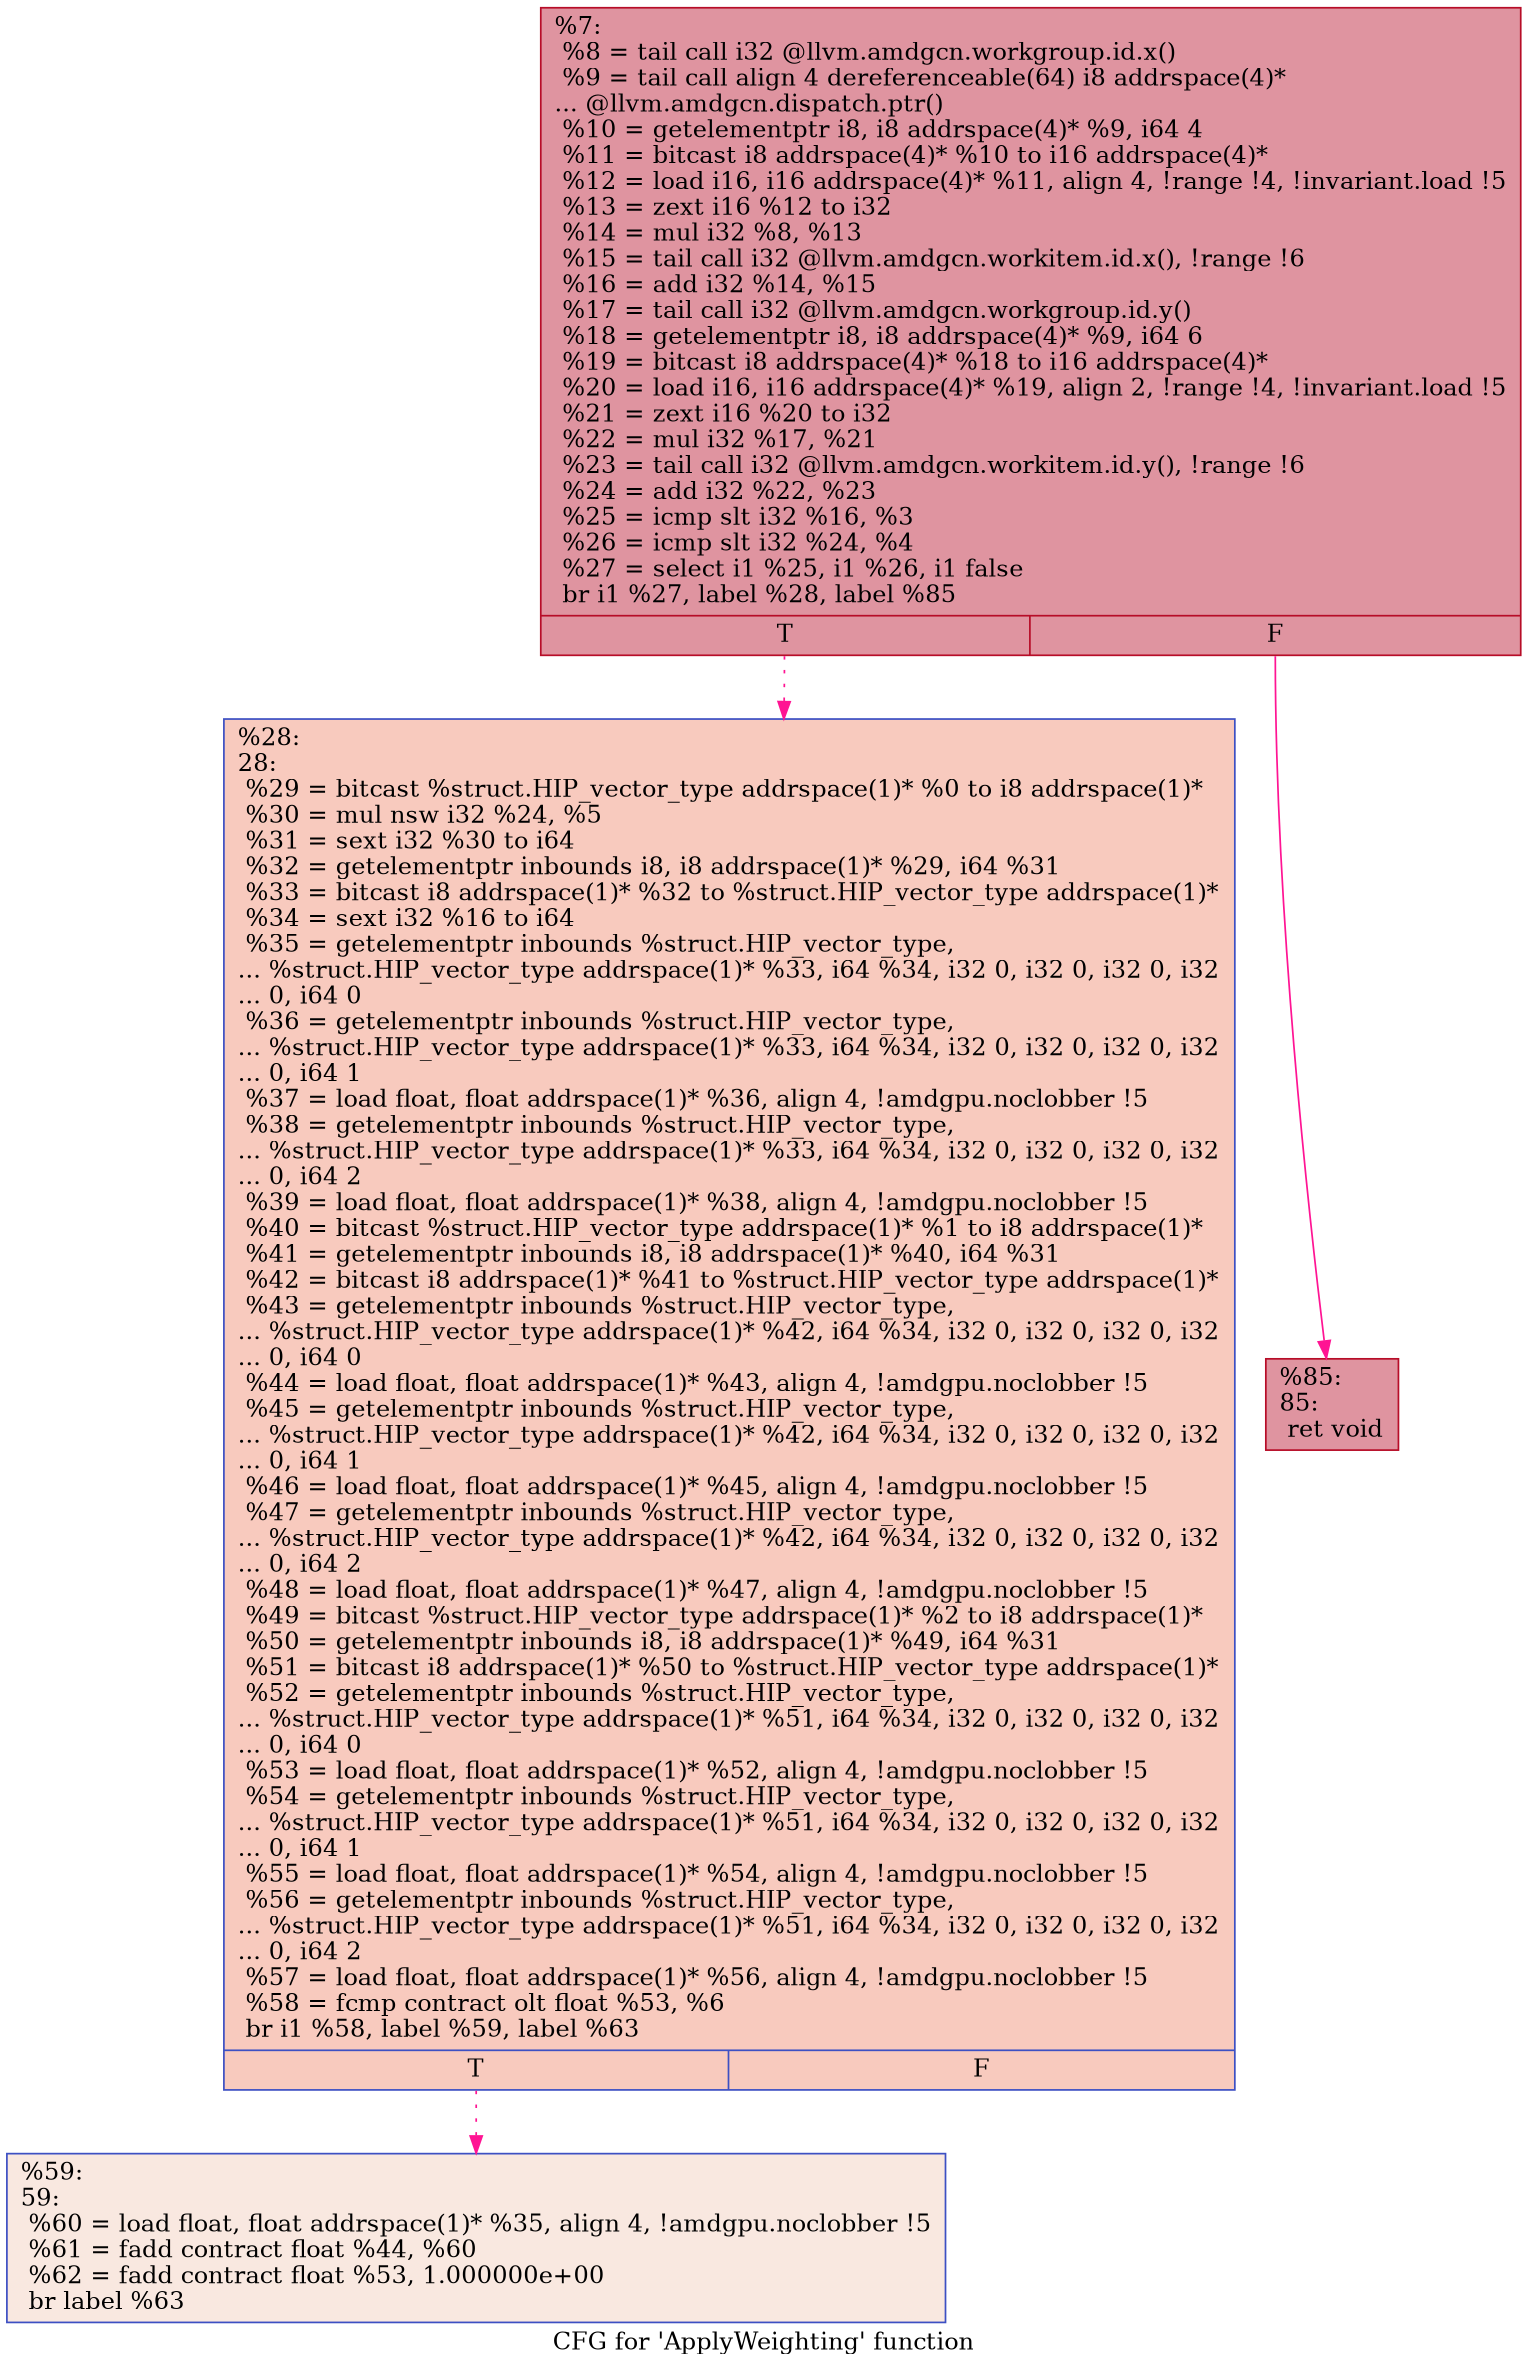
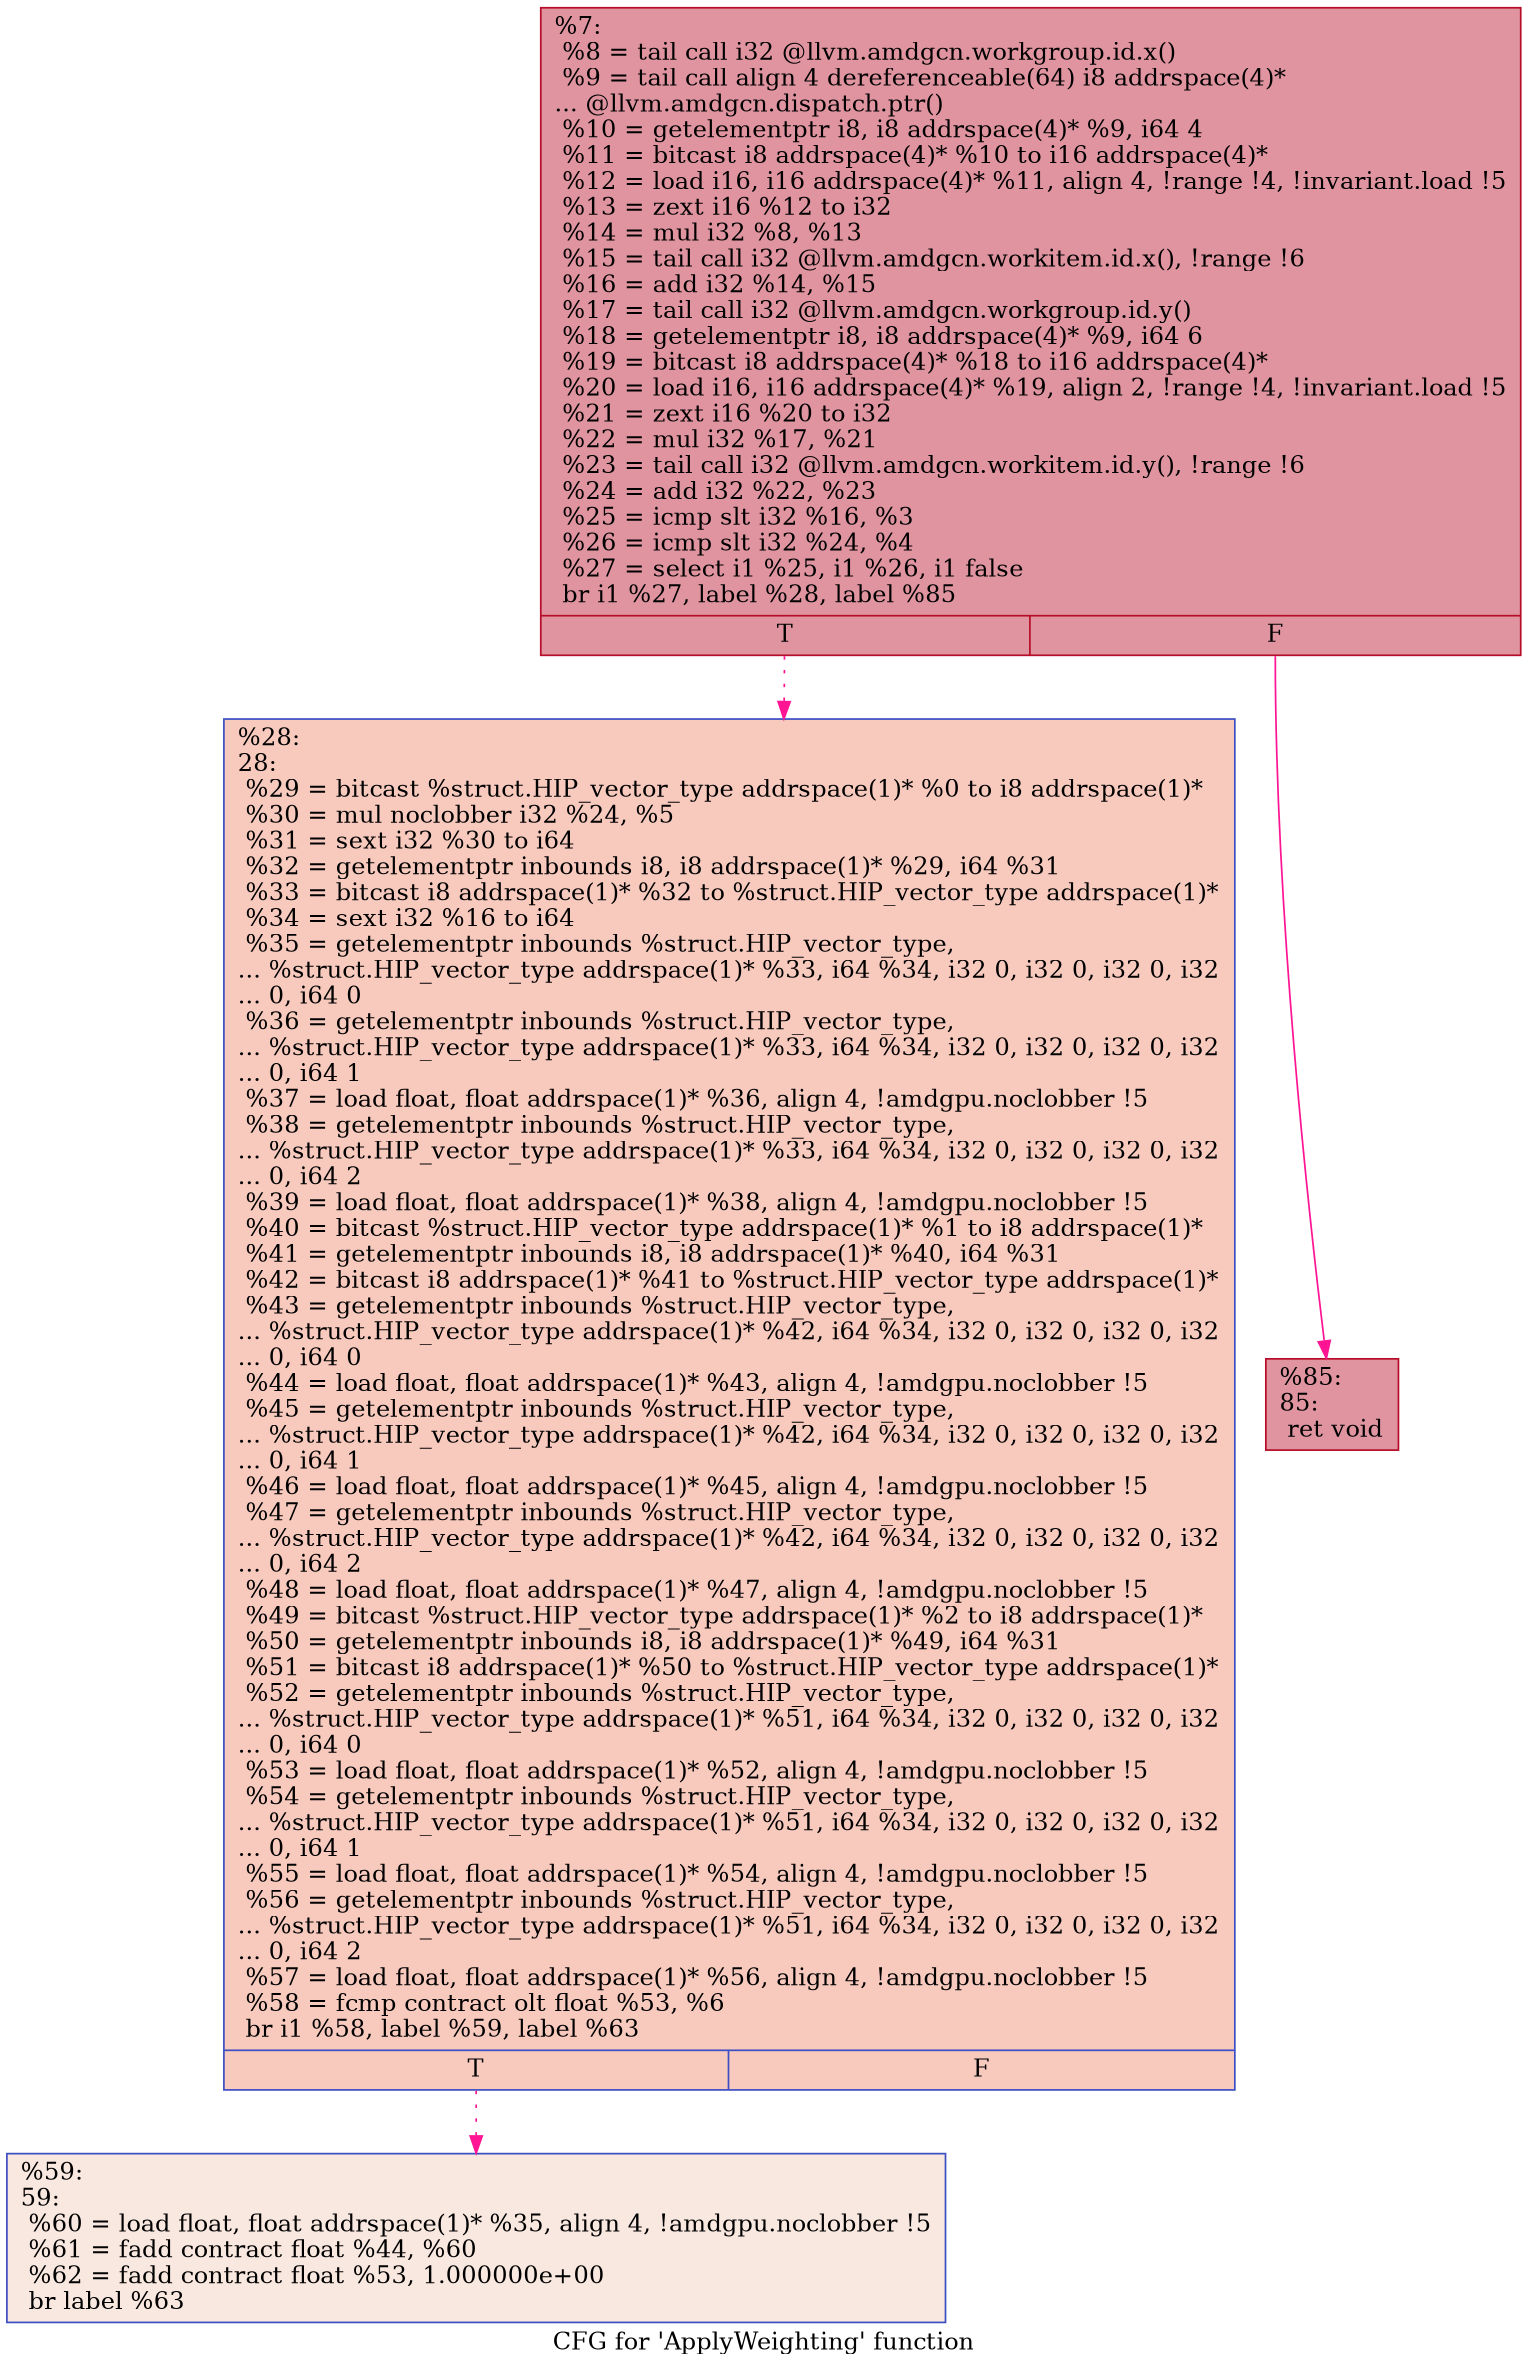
(420, 815) -> (456, 815)
